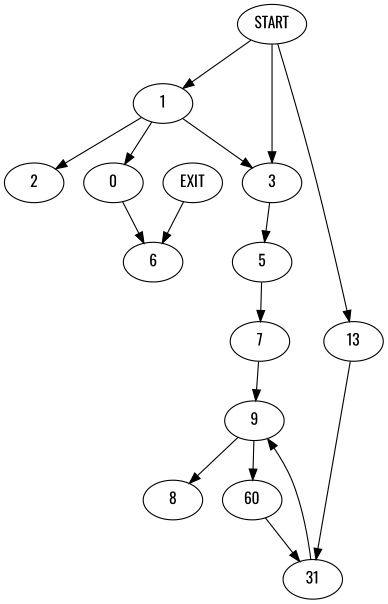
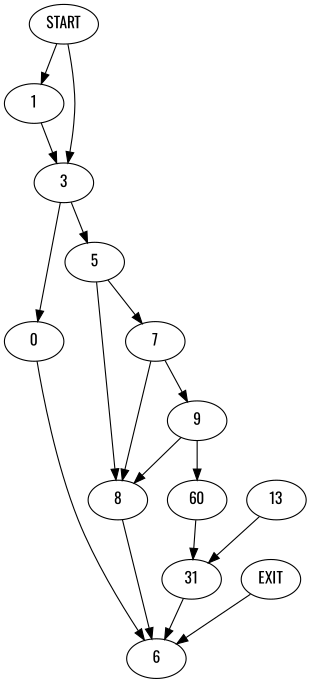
(141, 138) -> (50, 256)
(315, 177) -> none
(34, 183) -> none
none -> (106, 375)
none -> (138, 415)
(299, 501) -> (176, 614)
none -> (136, 574)
